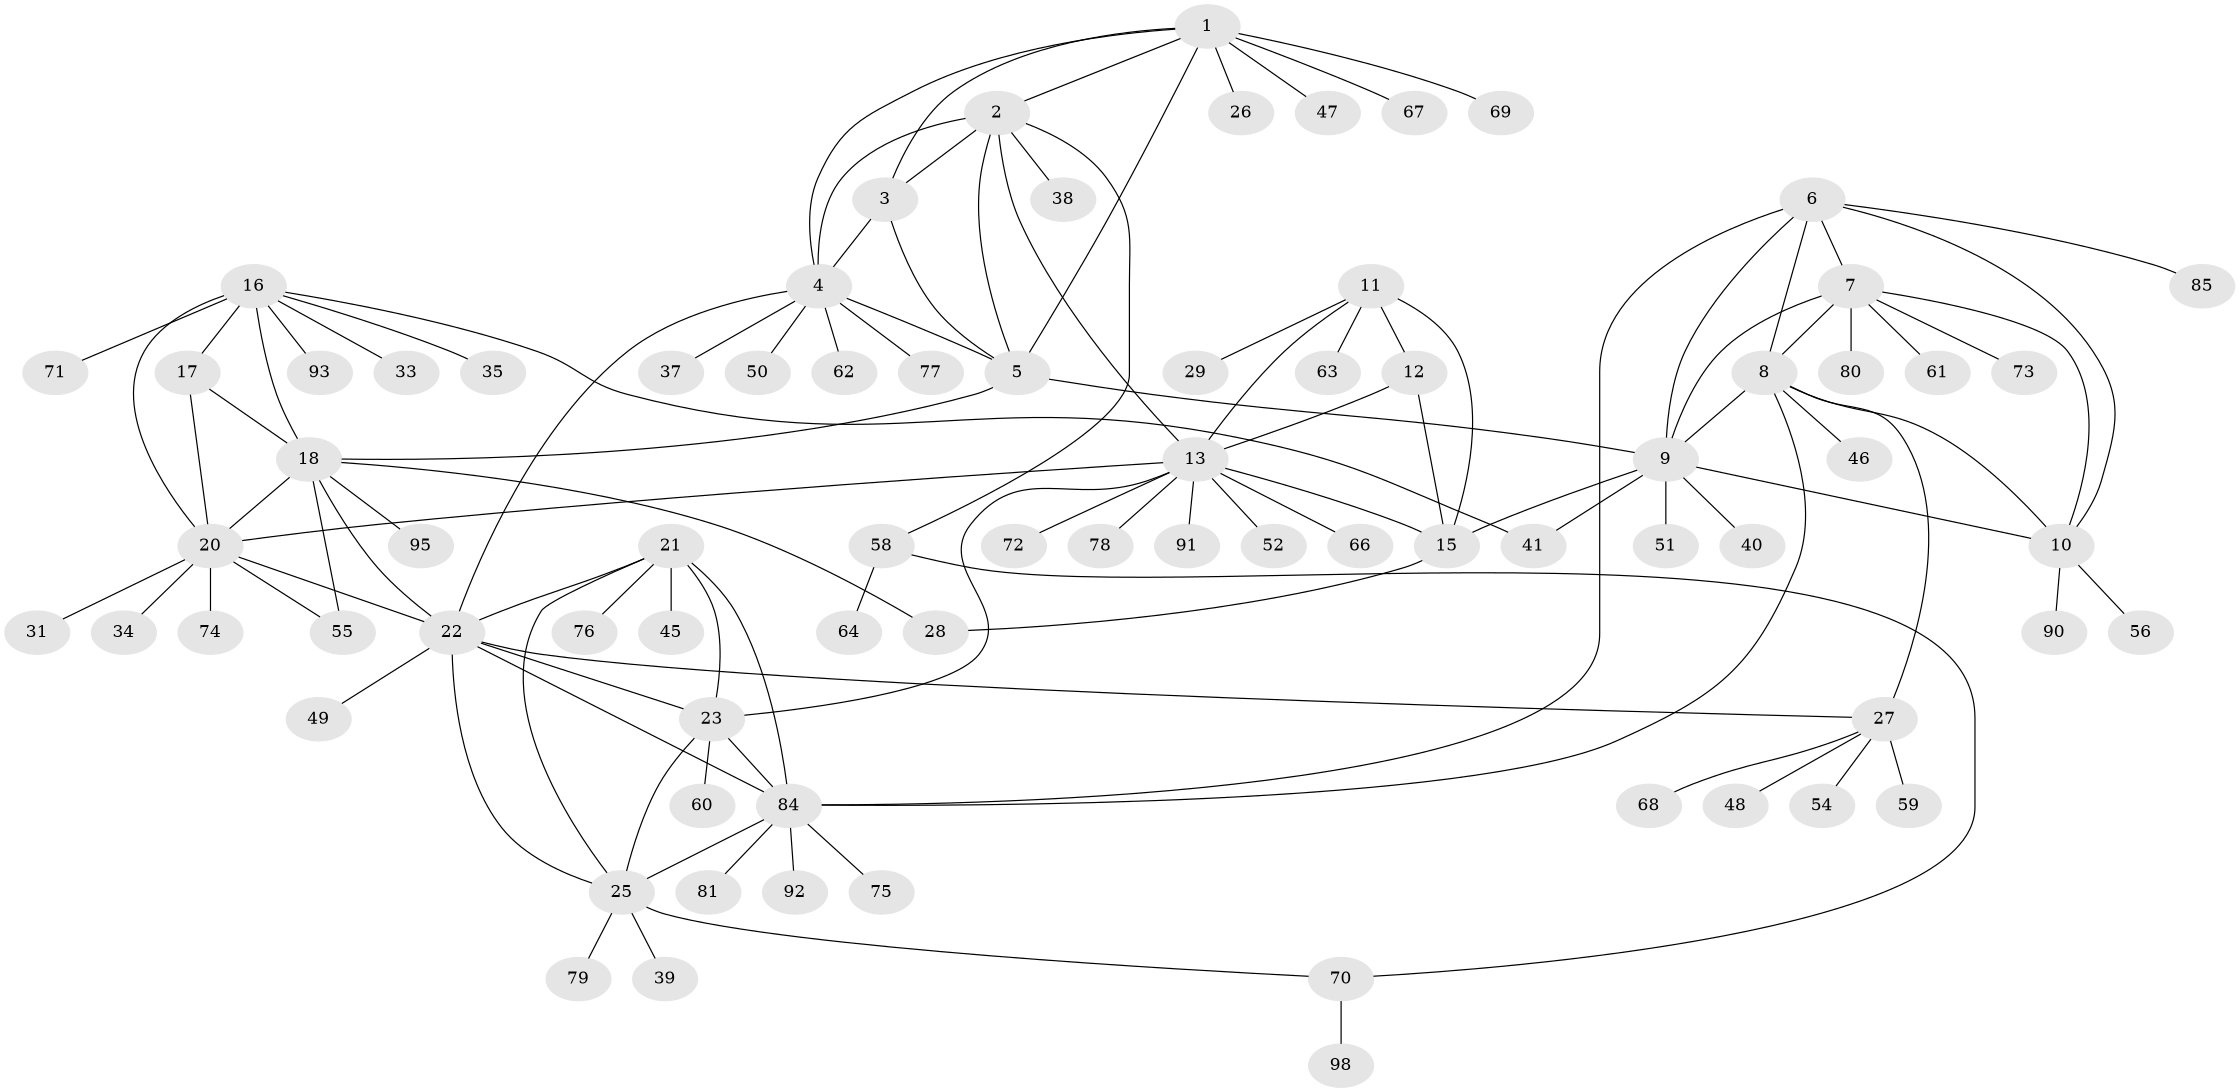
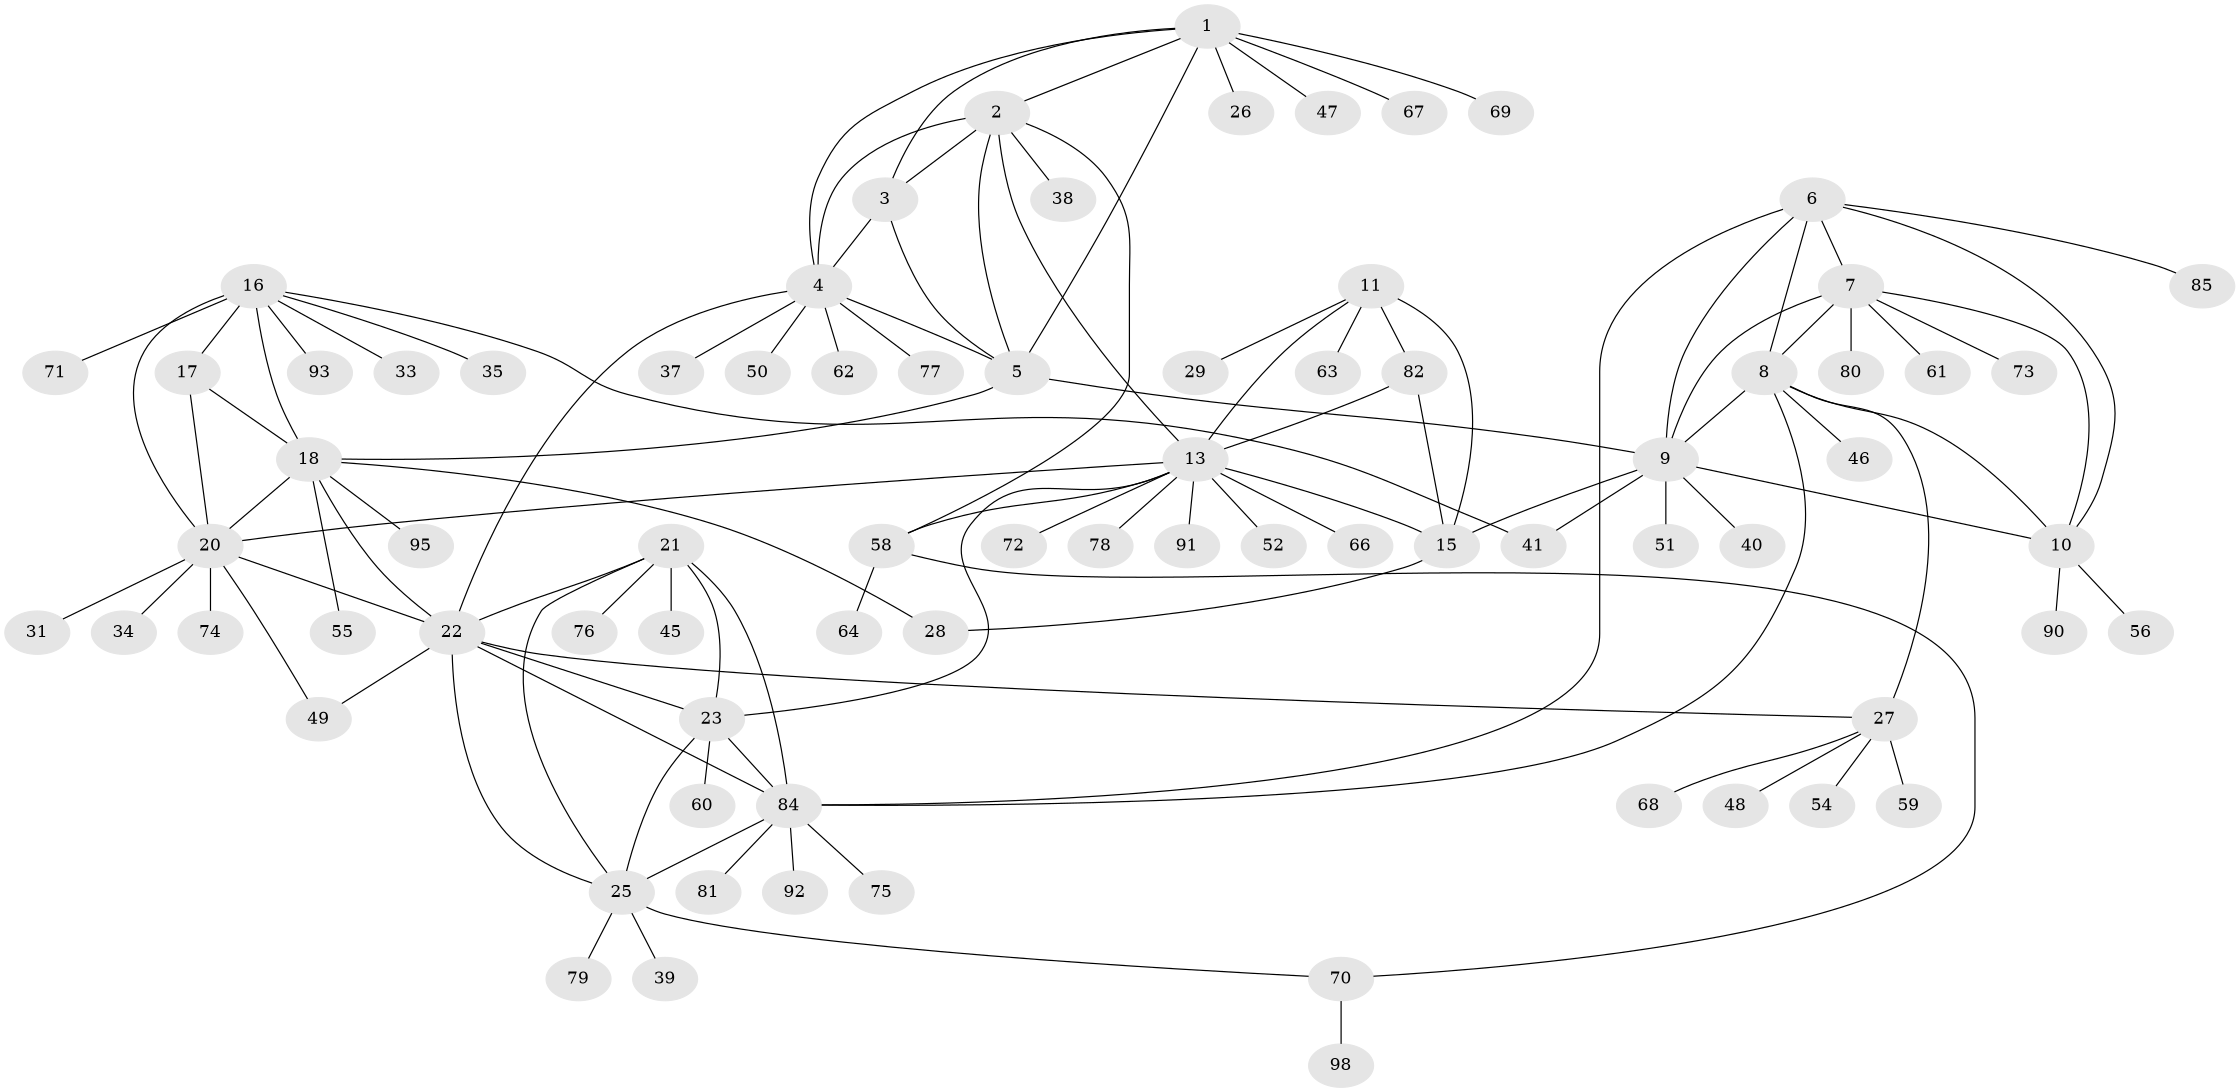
(1414, 373) -> (1414, 373)
none -> (1039, 503)
(277, 589) -> (267, 632)
